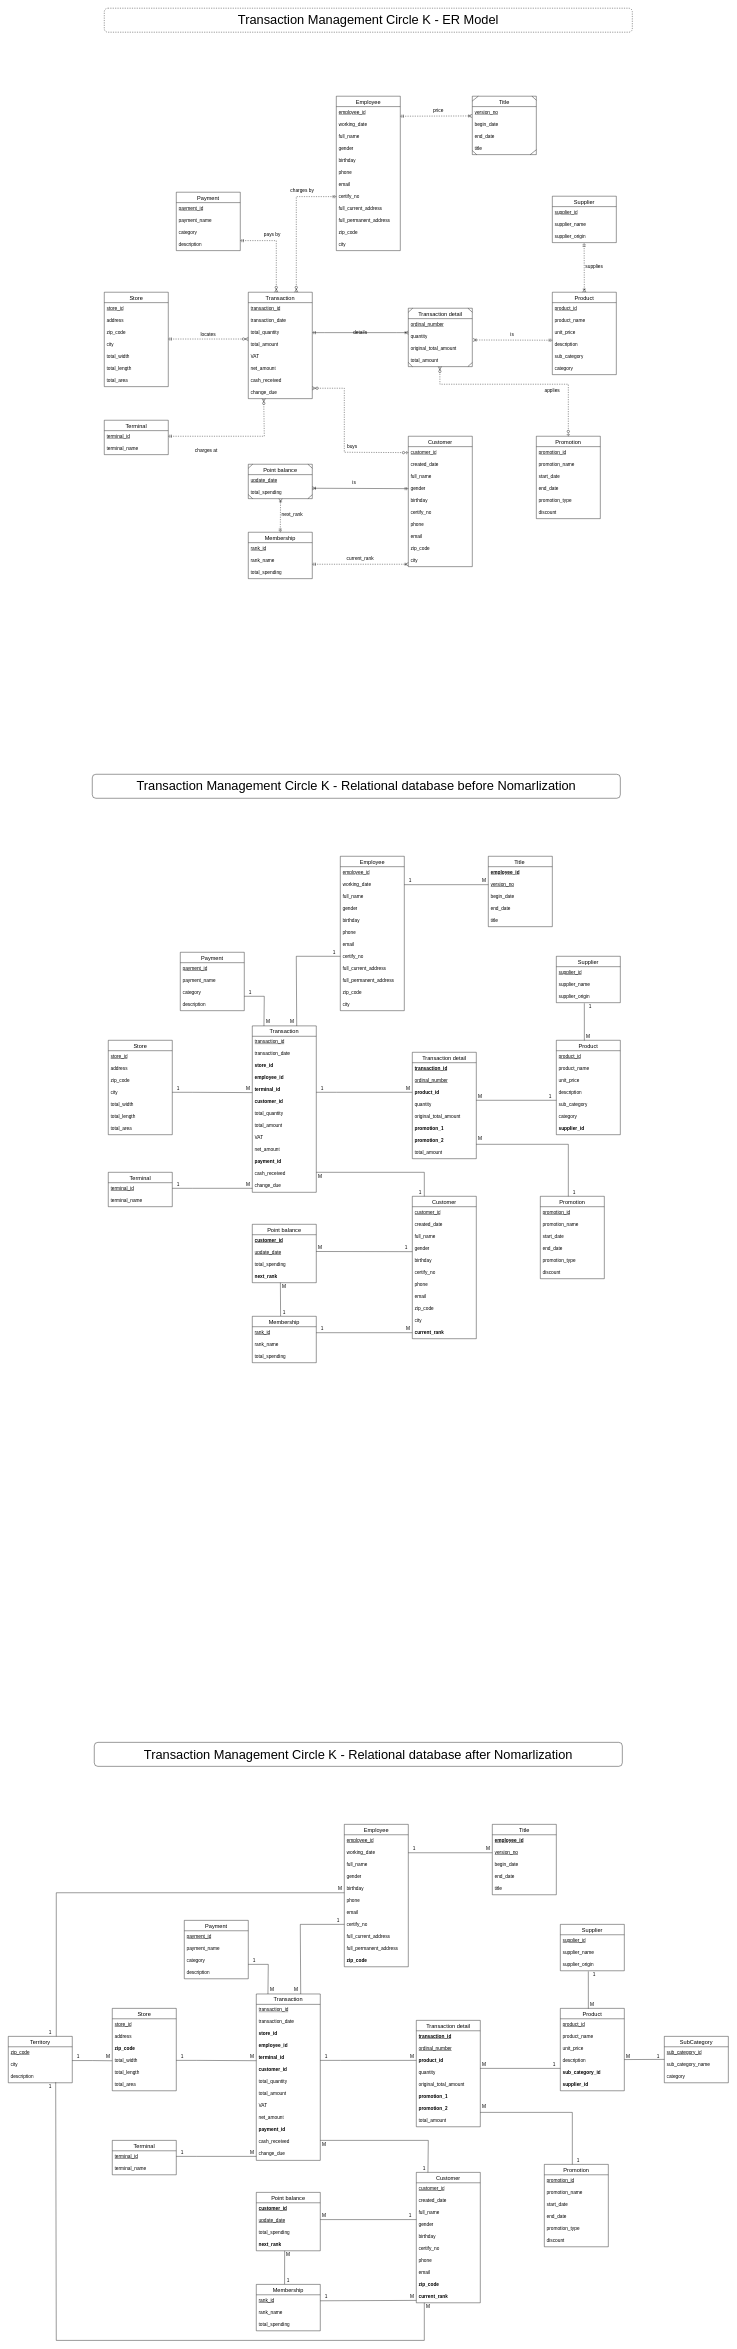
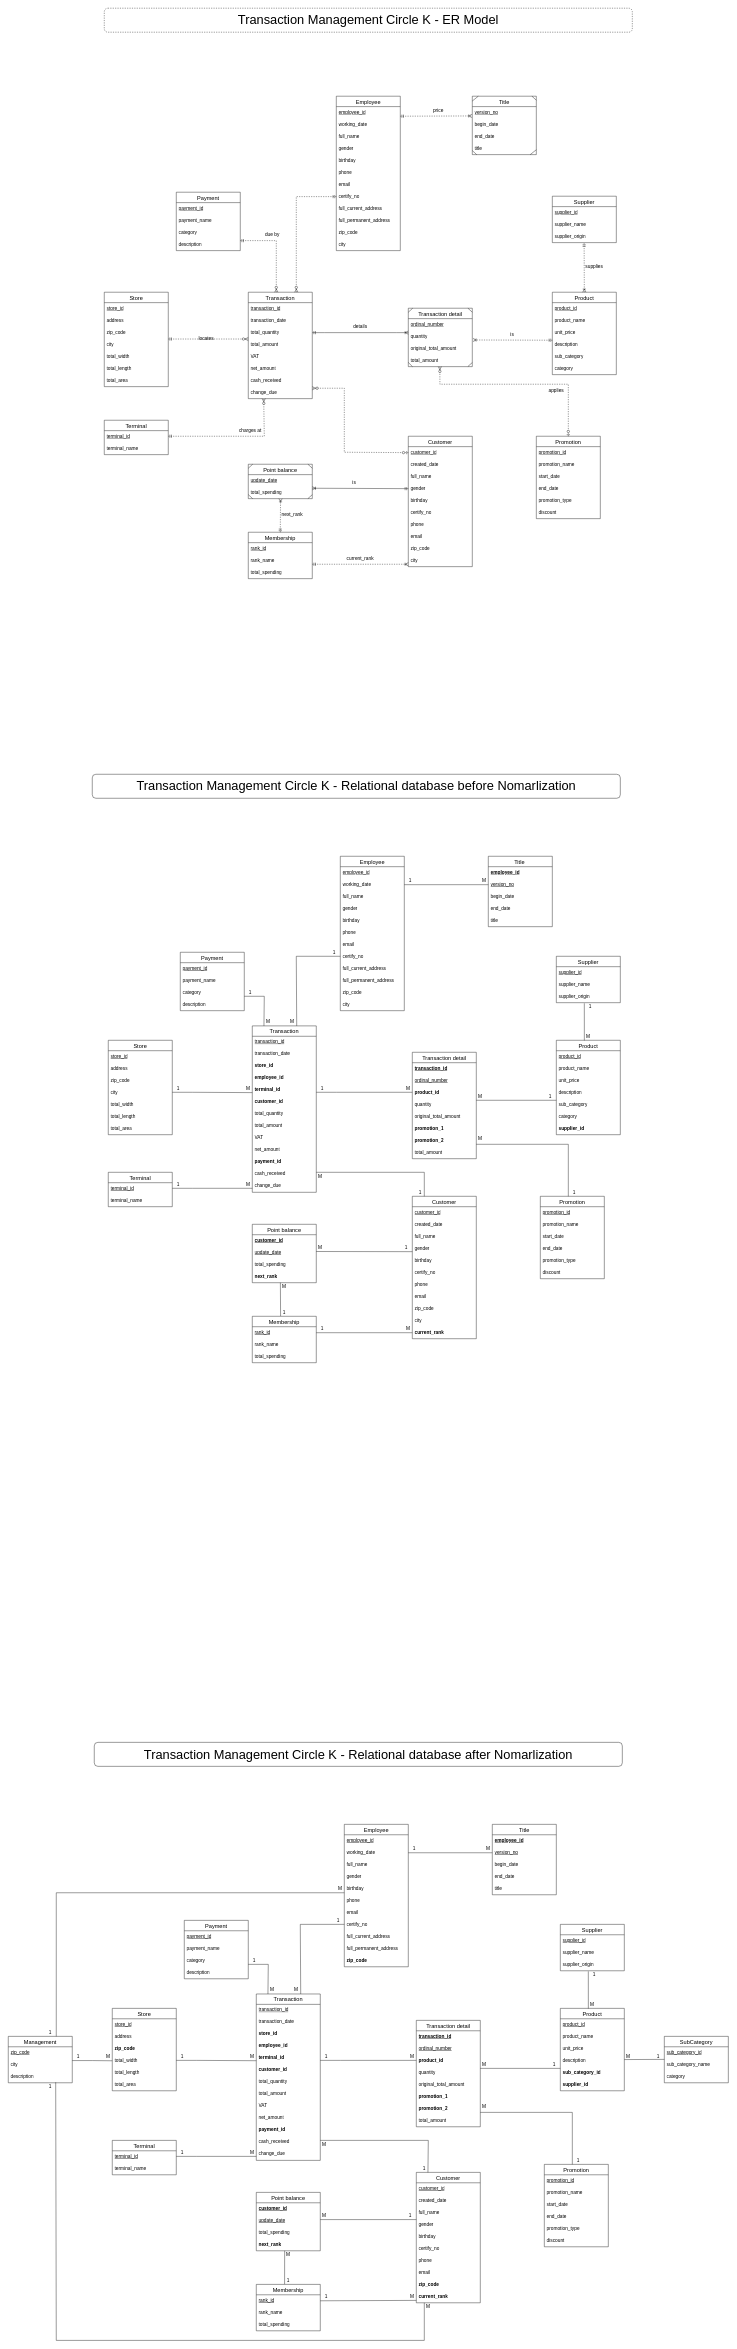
(302, 190) -> none
(272, 234) -> (272, 234)
(360, 332) -> (360, 326)
(208, 334) -> (206, 338)
(552, 390) -> (556, 390)
(352, 446) -> none
(206, 450) -> (250, 430)
(40, 2042) -> (40, 2042)
